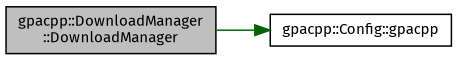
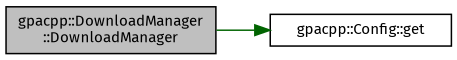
(361, 30) -> (361, 30)
